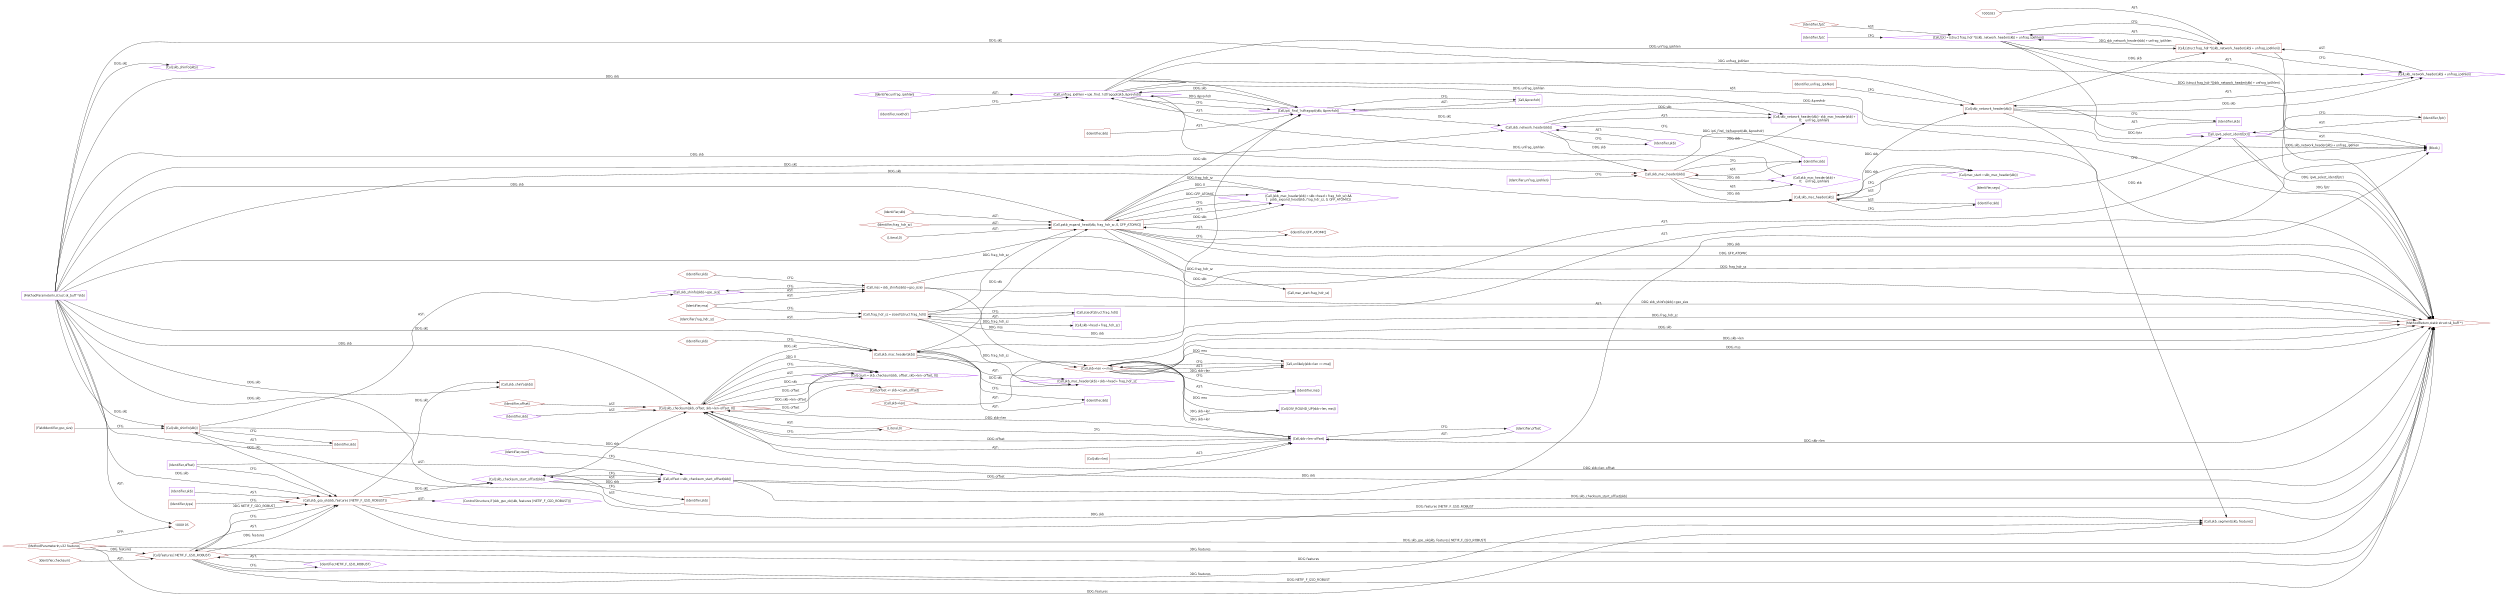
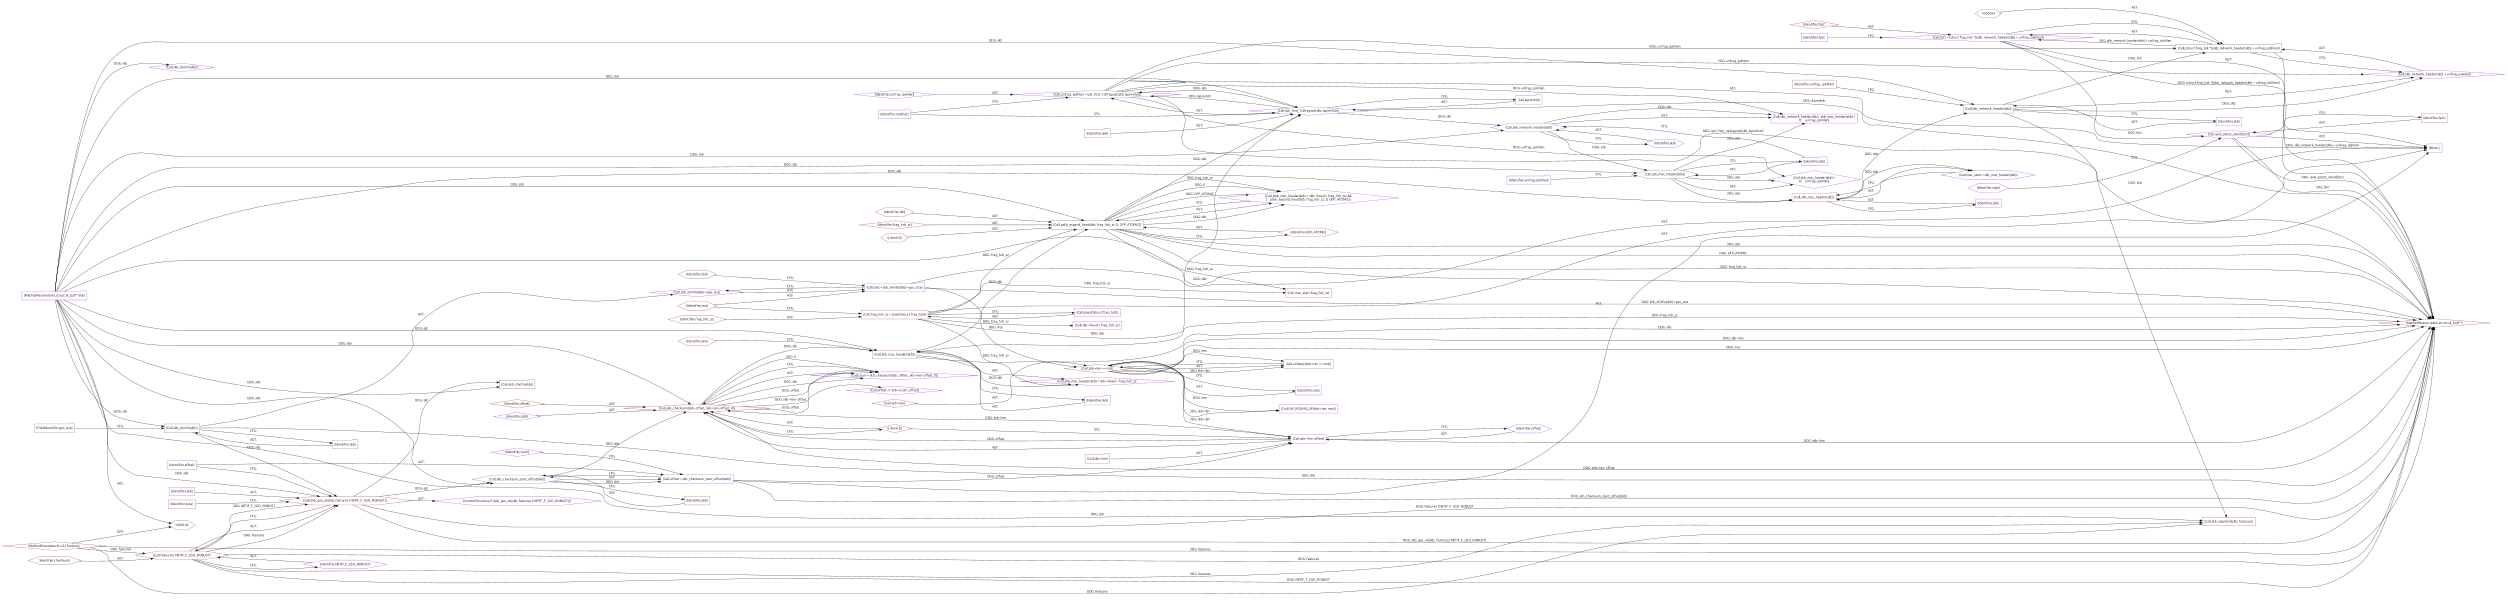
(1195, 105) -> (1092, 116)
(895, 288) -> (895, 288)
none -> (1100, 288)
(895, 390) -> (895, 390)
